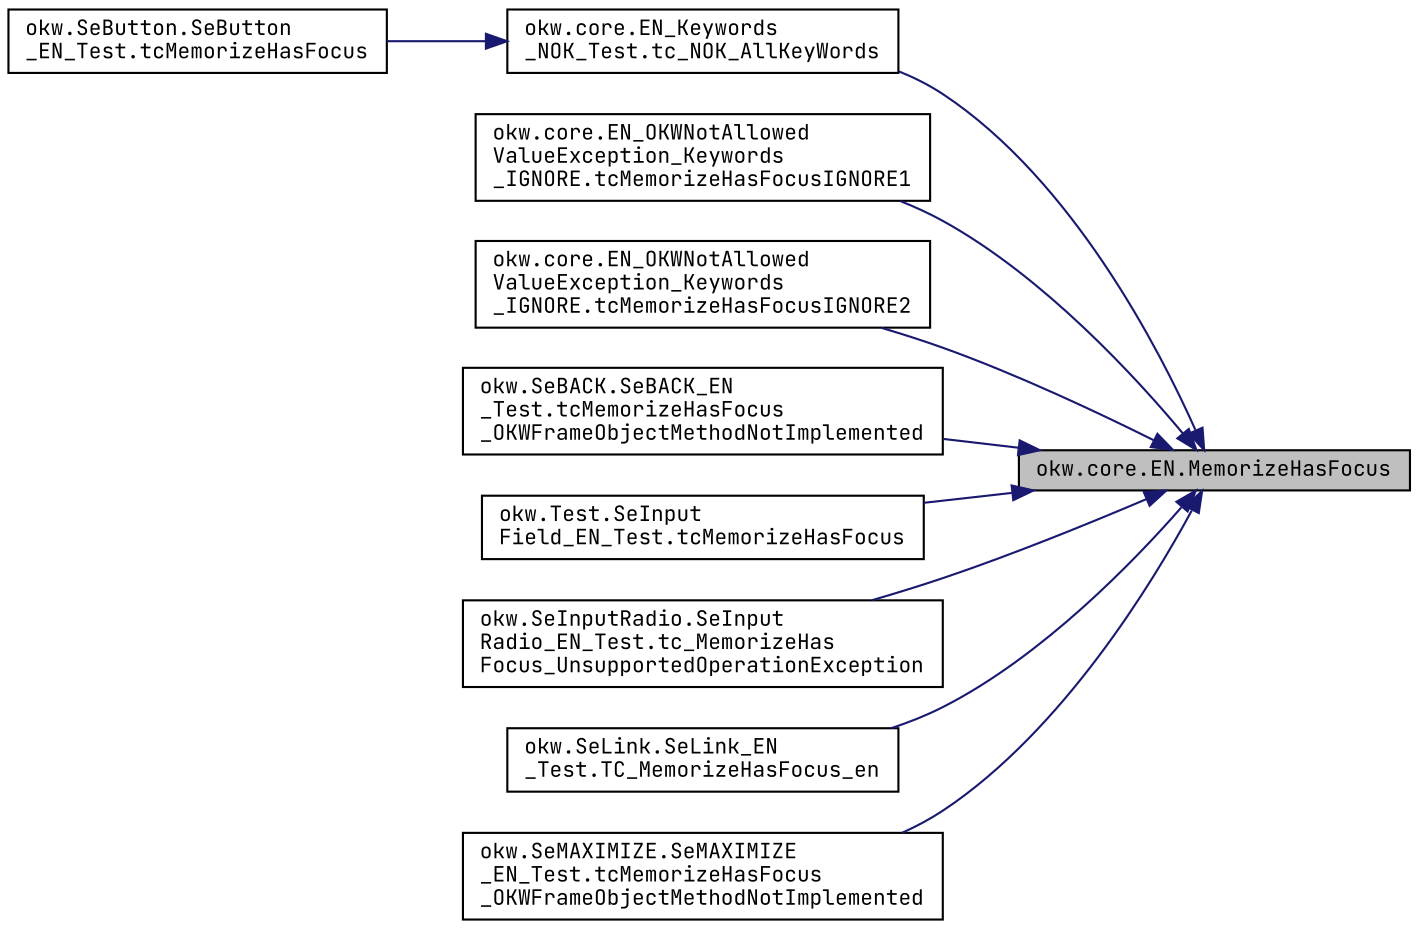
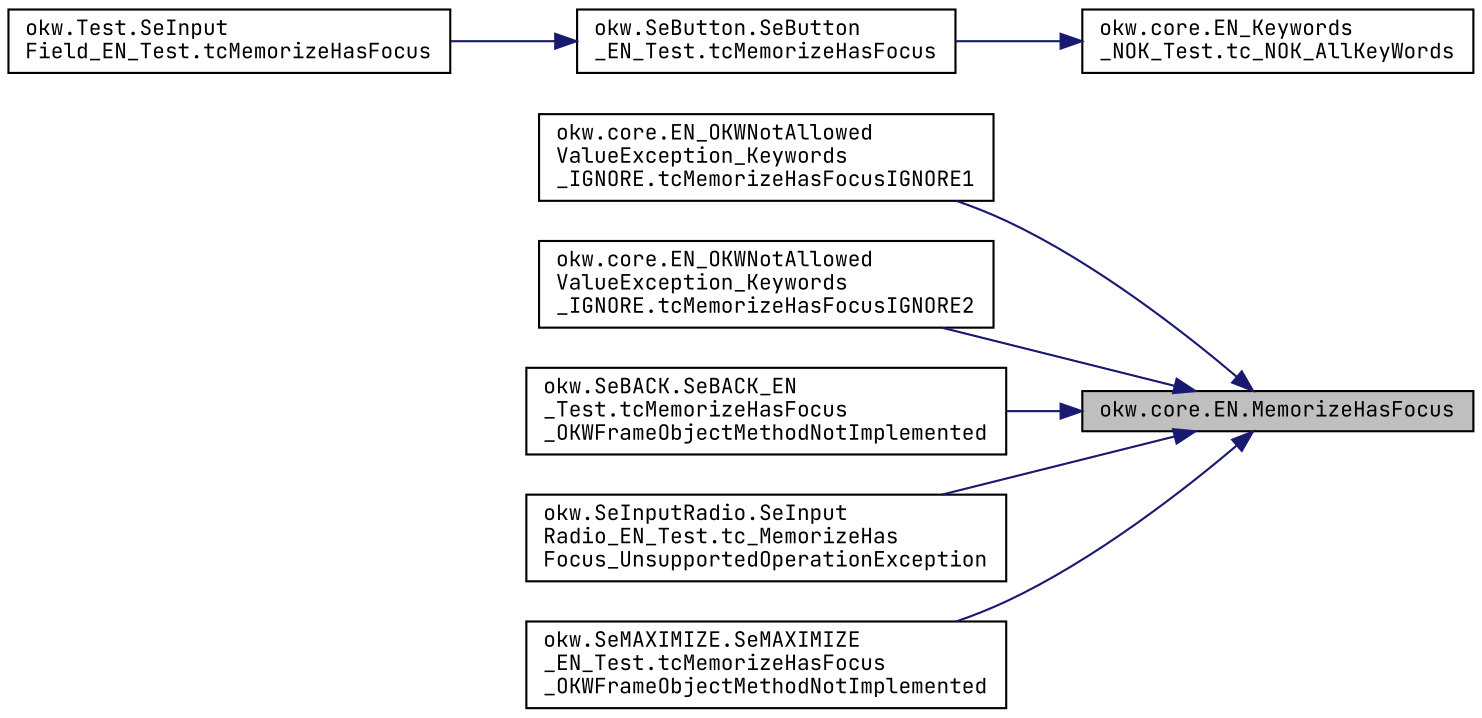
(1076, 225) -> none
(968, 498) -> (503, 41)
(703, 760) -> none
